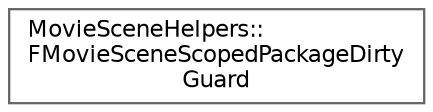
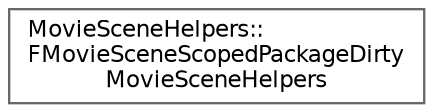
(217, 56) -> (217, 56)
